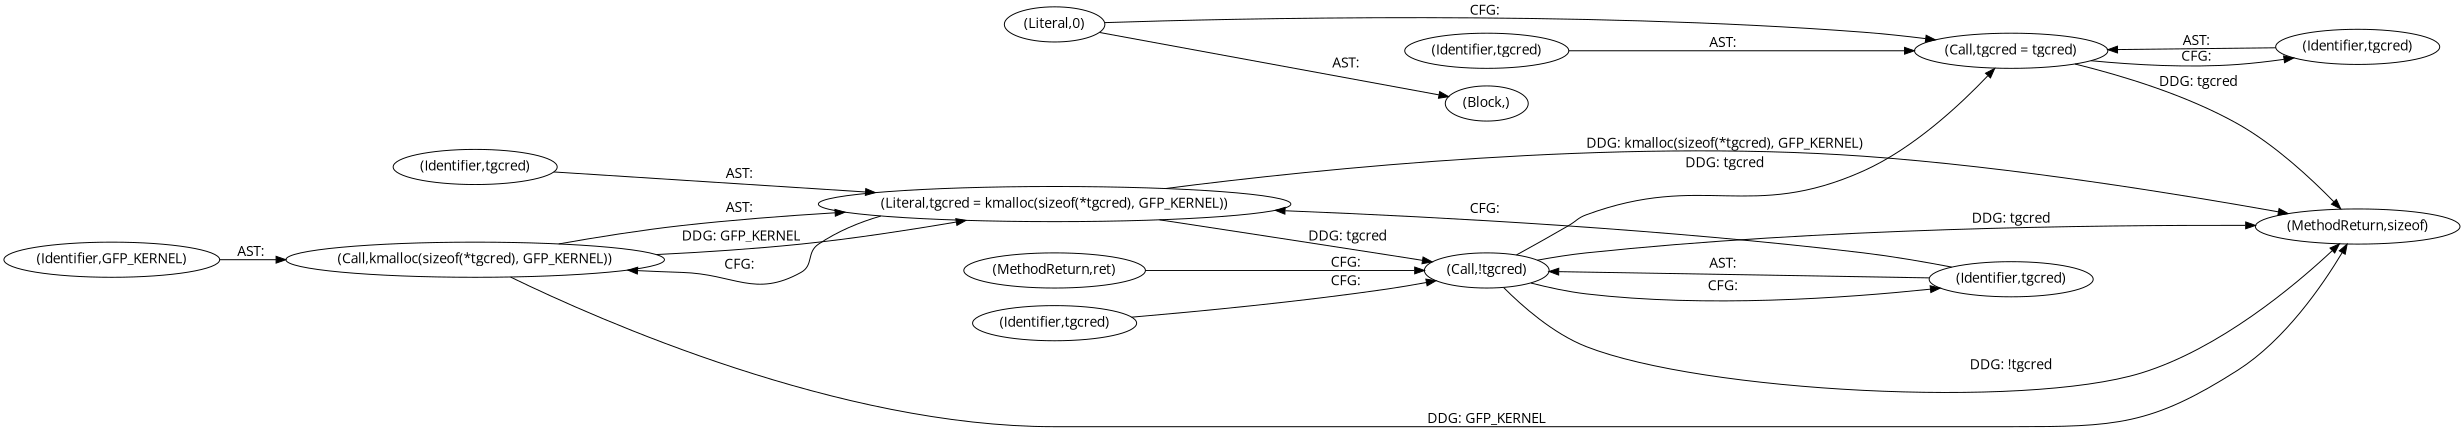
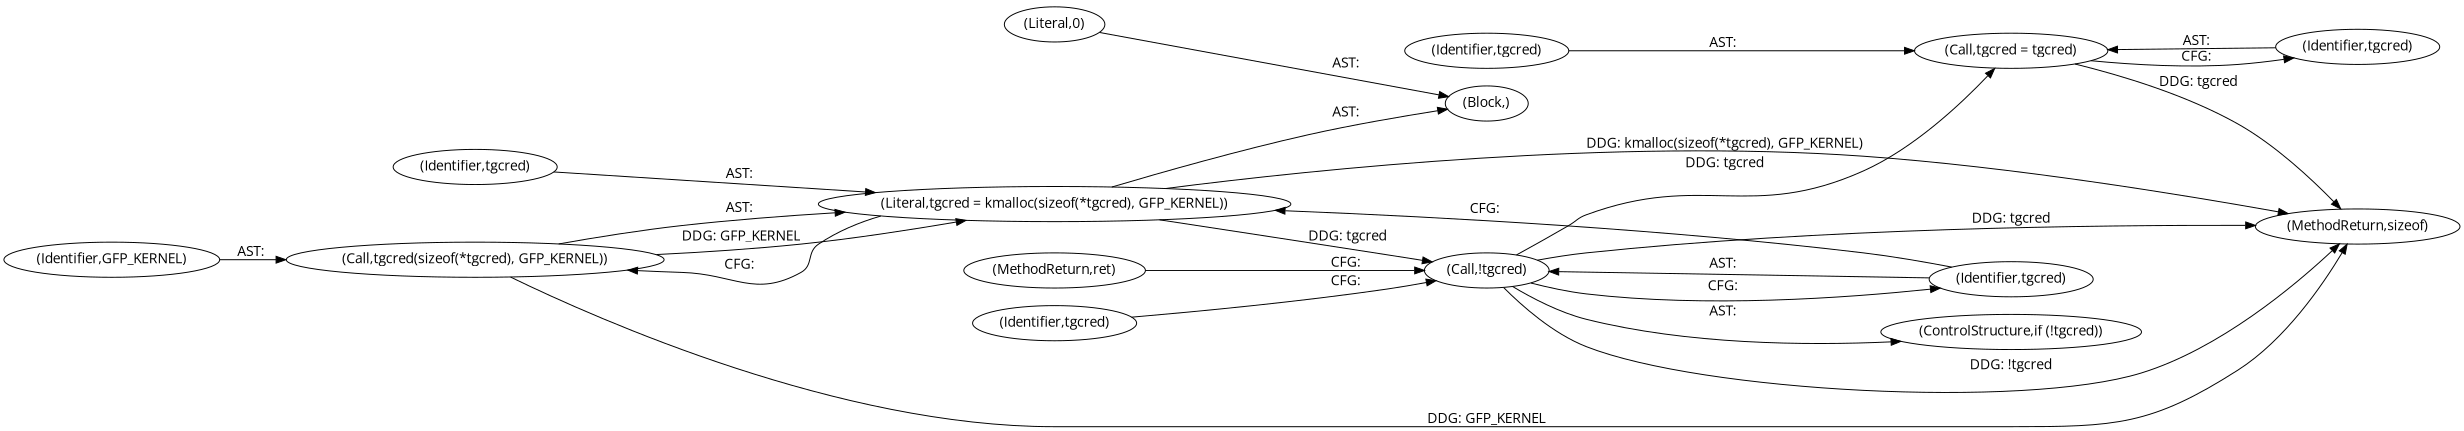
(1516, 18) -> none
none -> (1274, 143)
(475, 260) -> (475, 260)
none -> (2011, 332)
